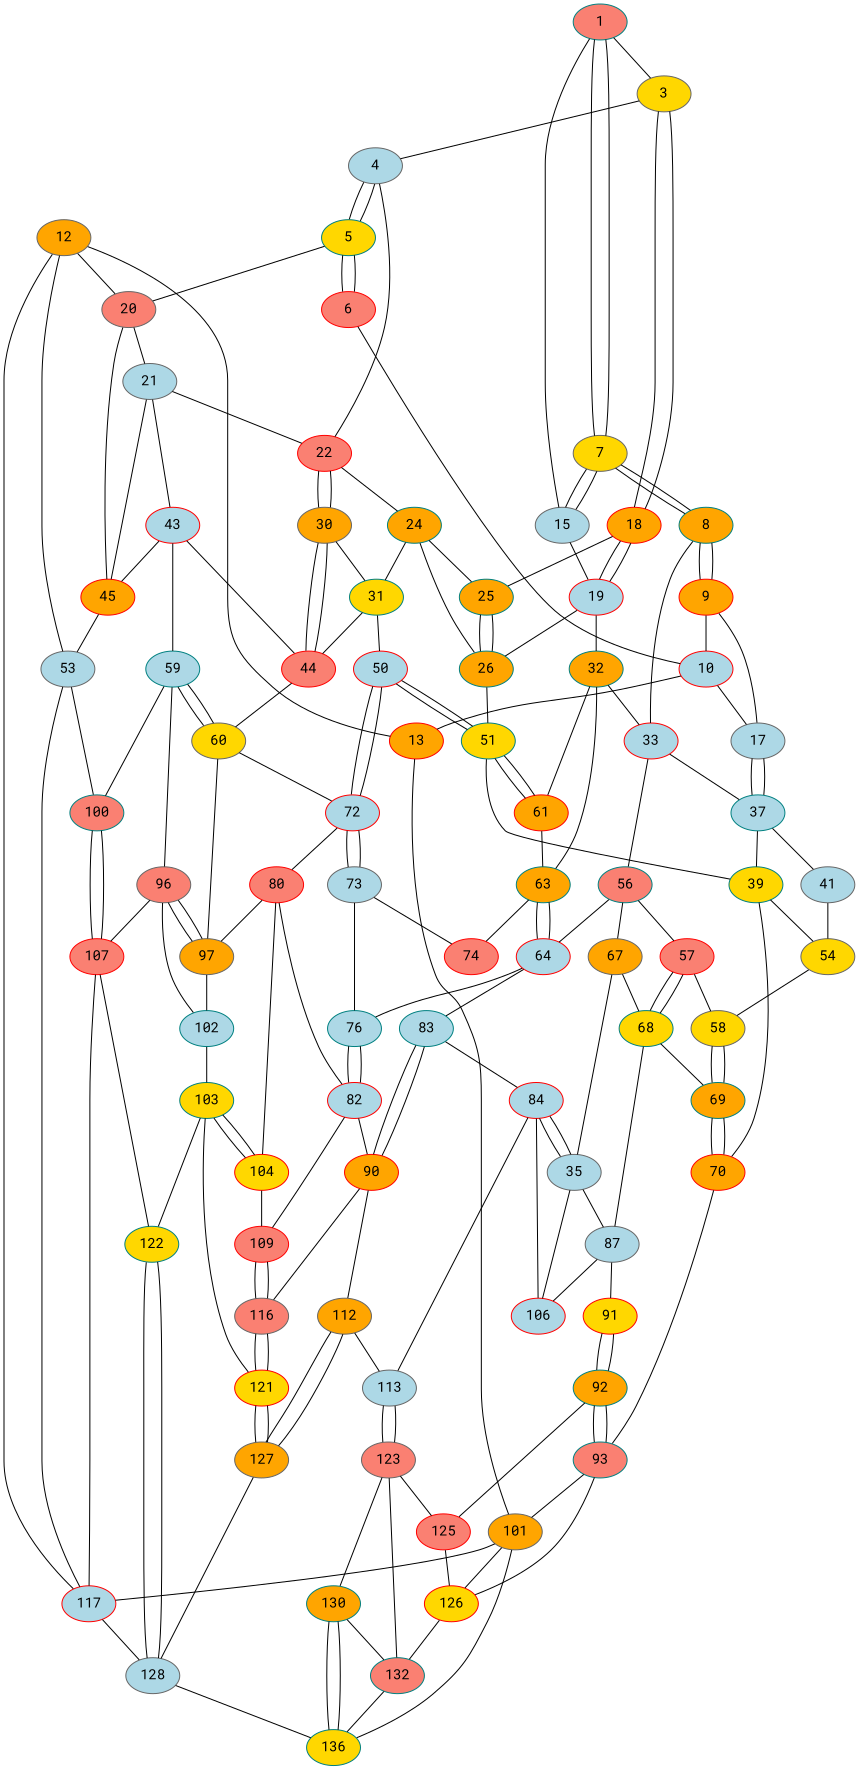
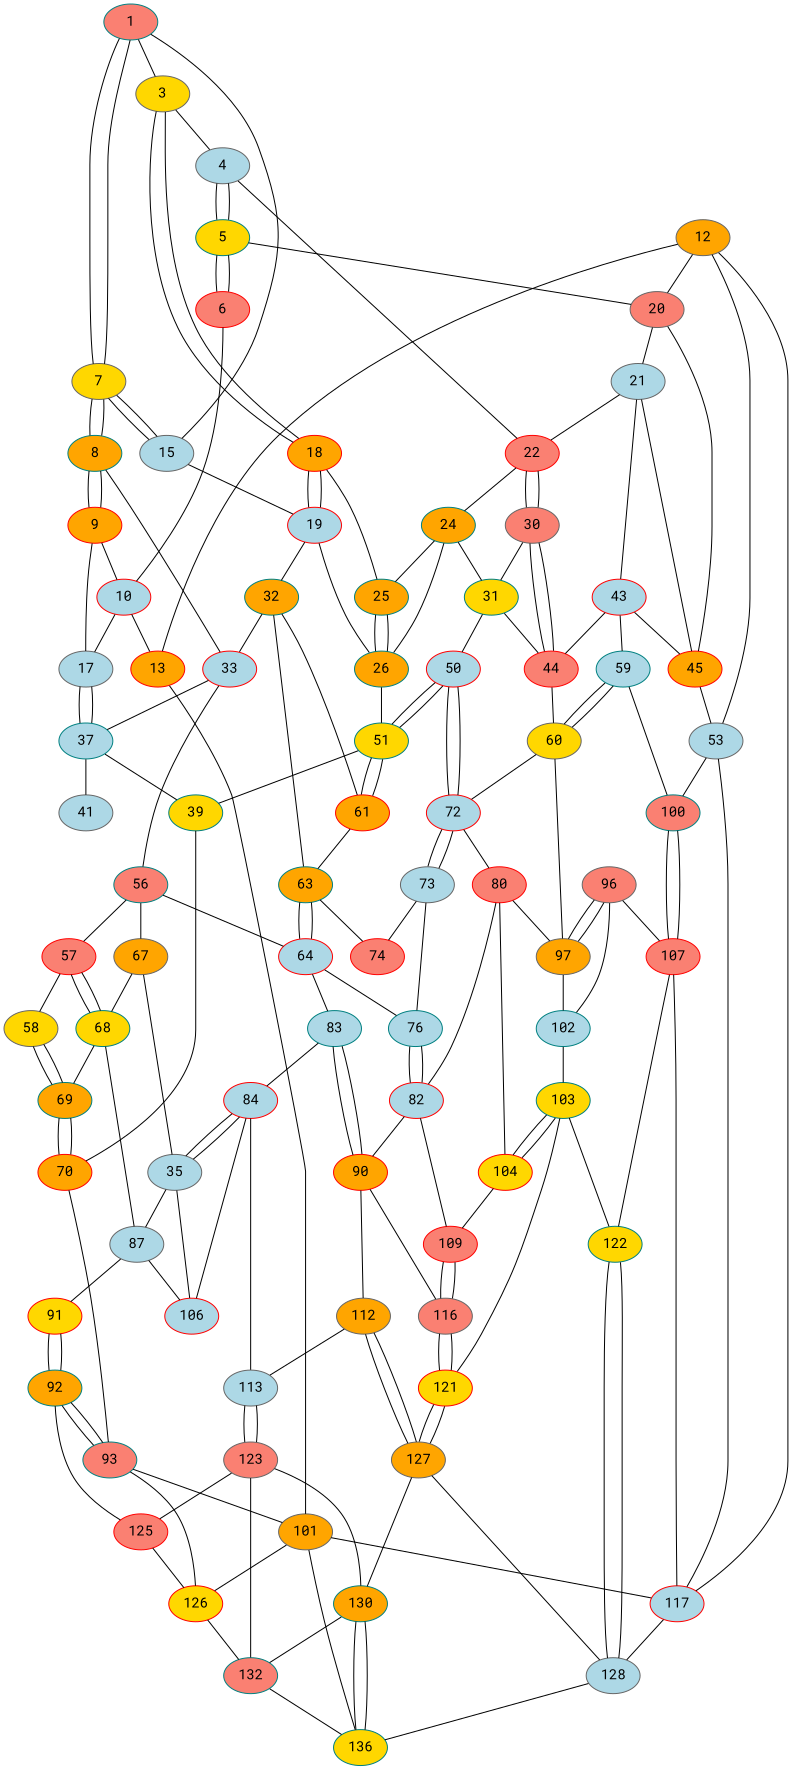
(325, 525) -> (532, 525)
(168, 777) -> none
(828, 957) -> none
none -> (389, 1532)
